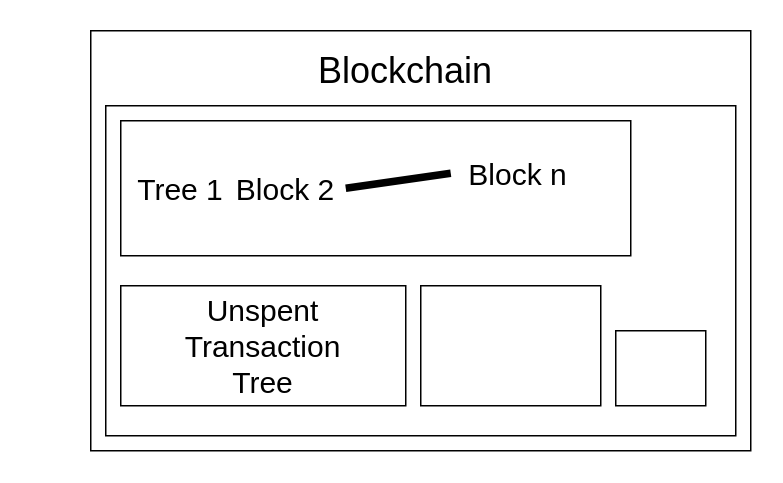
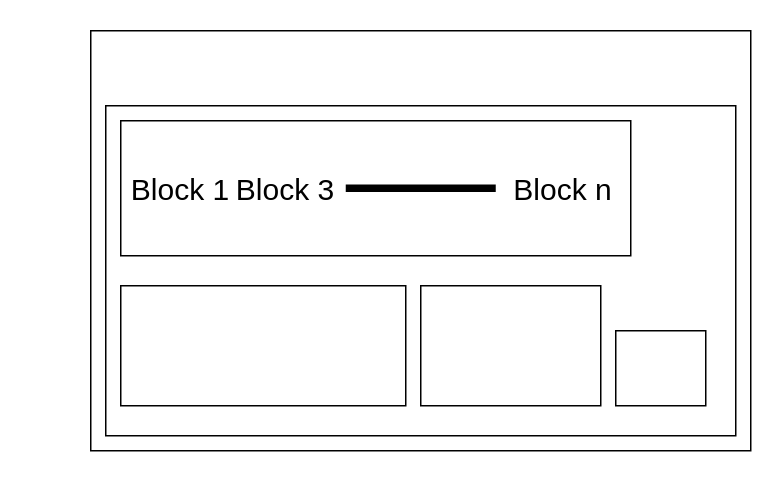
(406, 71) -> none
(518, 173) -> (563, 188)
(181, 188) -> (181, 188)
(286, 188) -> (286, 188)
(263, 346) -> none
